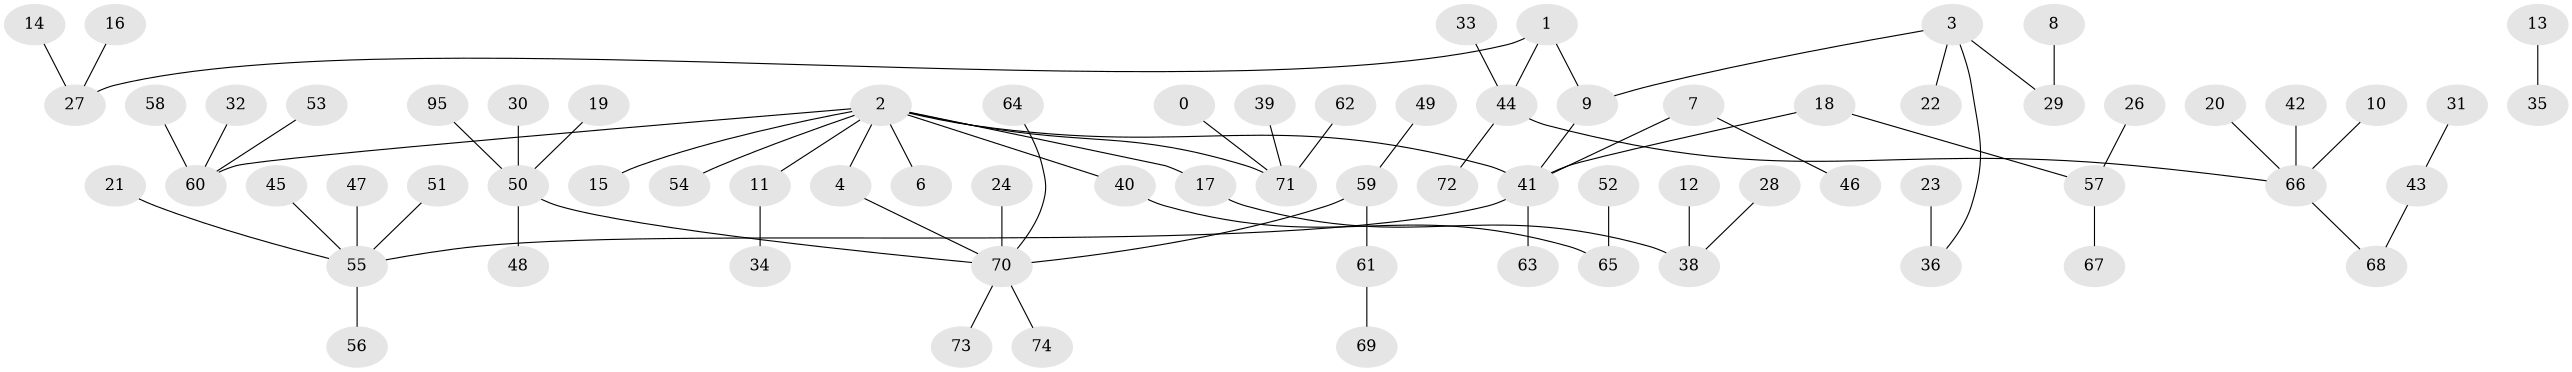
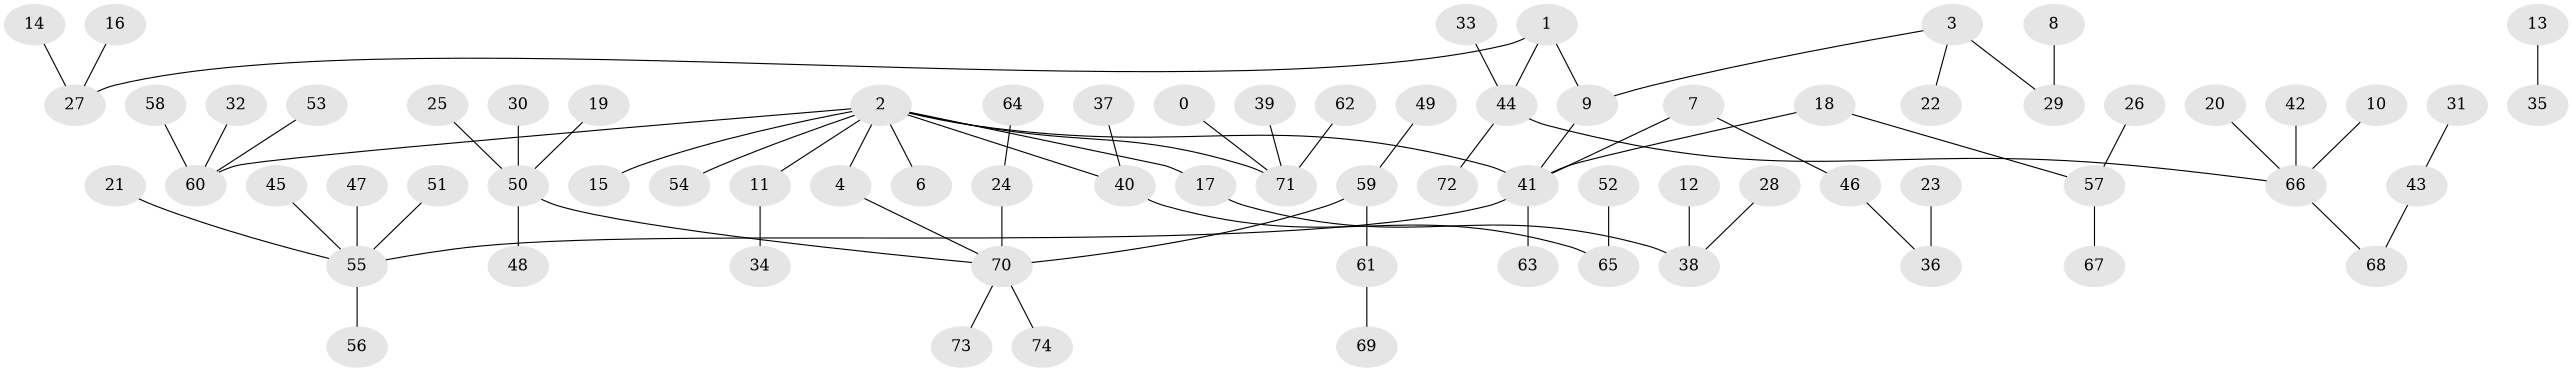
(438, 105) -> (438, 105)
none -> (1104, 105)
(1980, 144) -> (1891, 226)
(1046, 188) -> (1006, 154)
